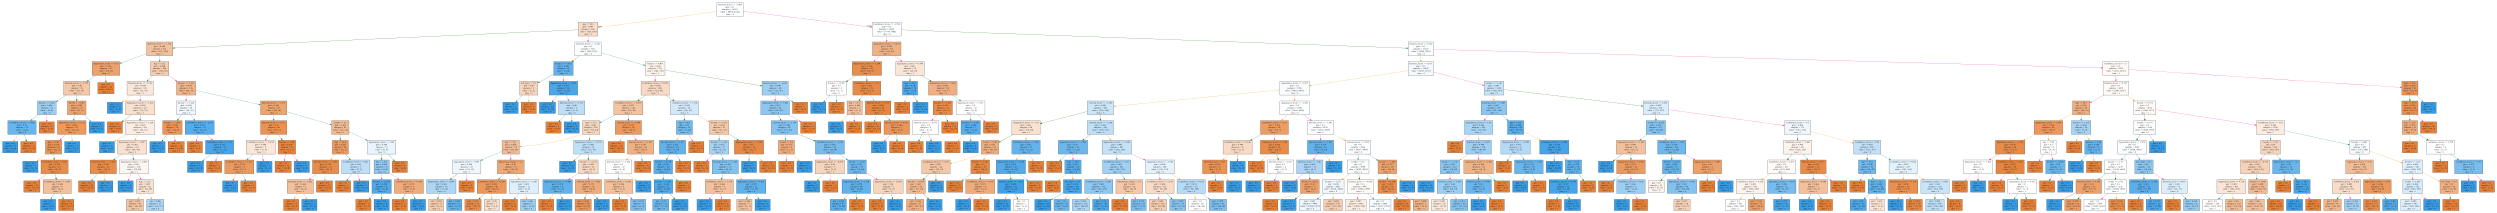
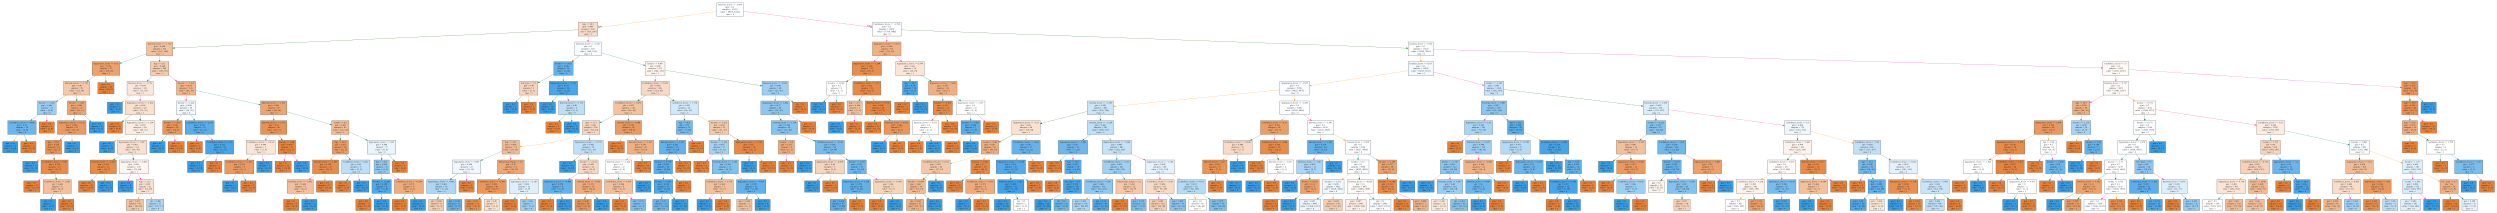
(2390, 205) -> (2390, 205)
none -> (2470, 205)
